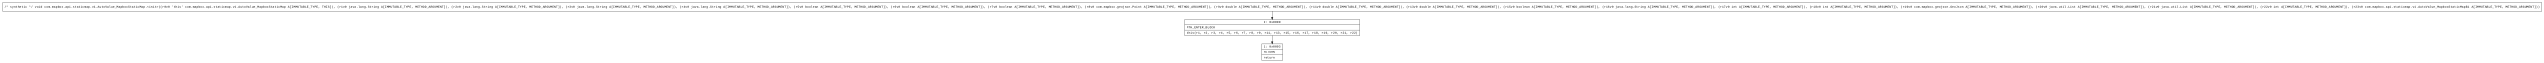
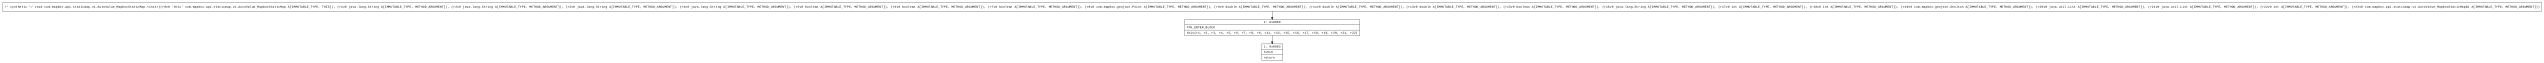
(1269, 52) -> (1268, 52)
